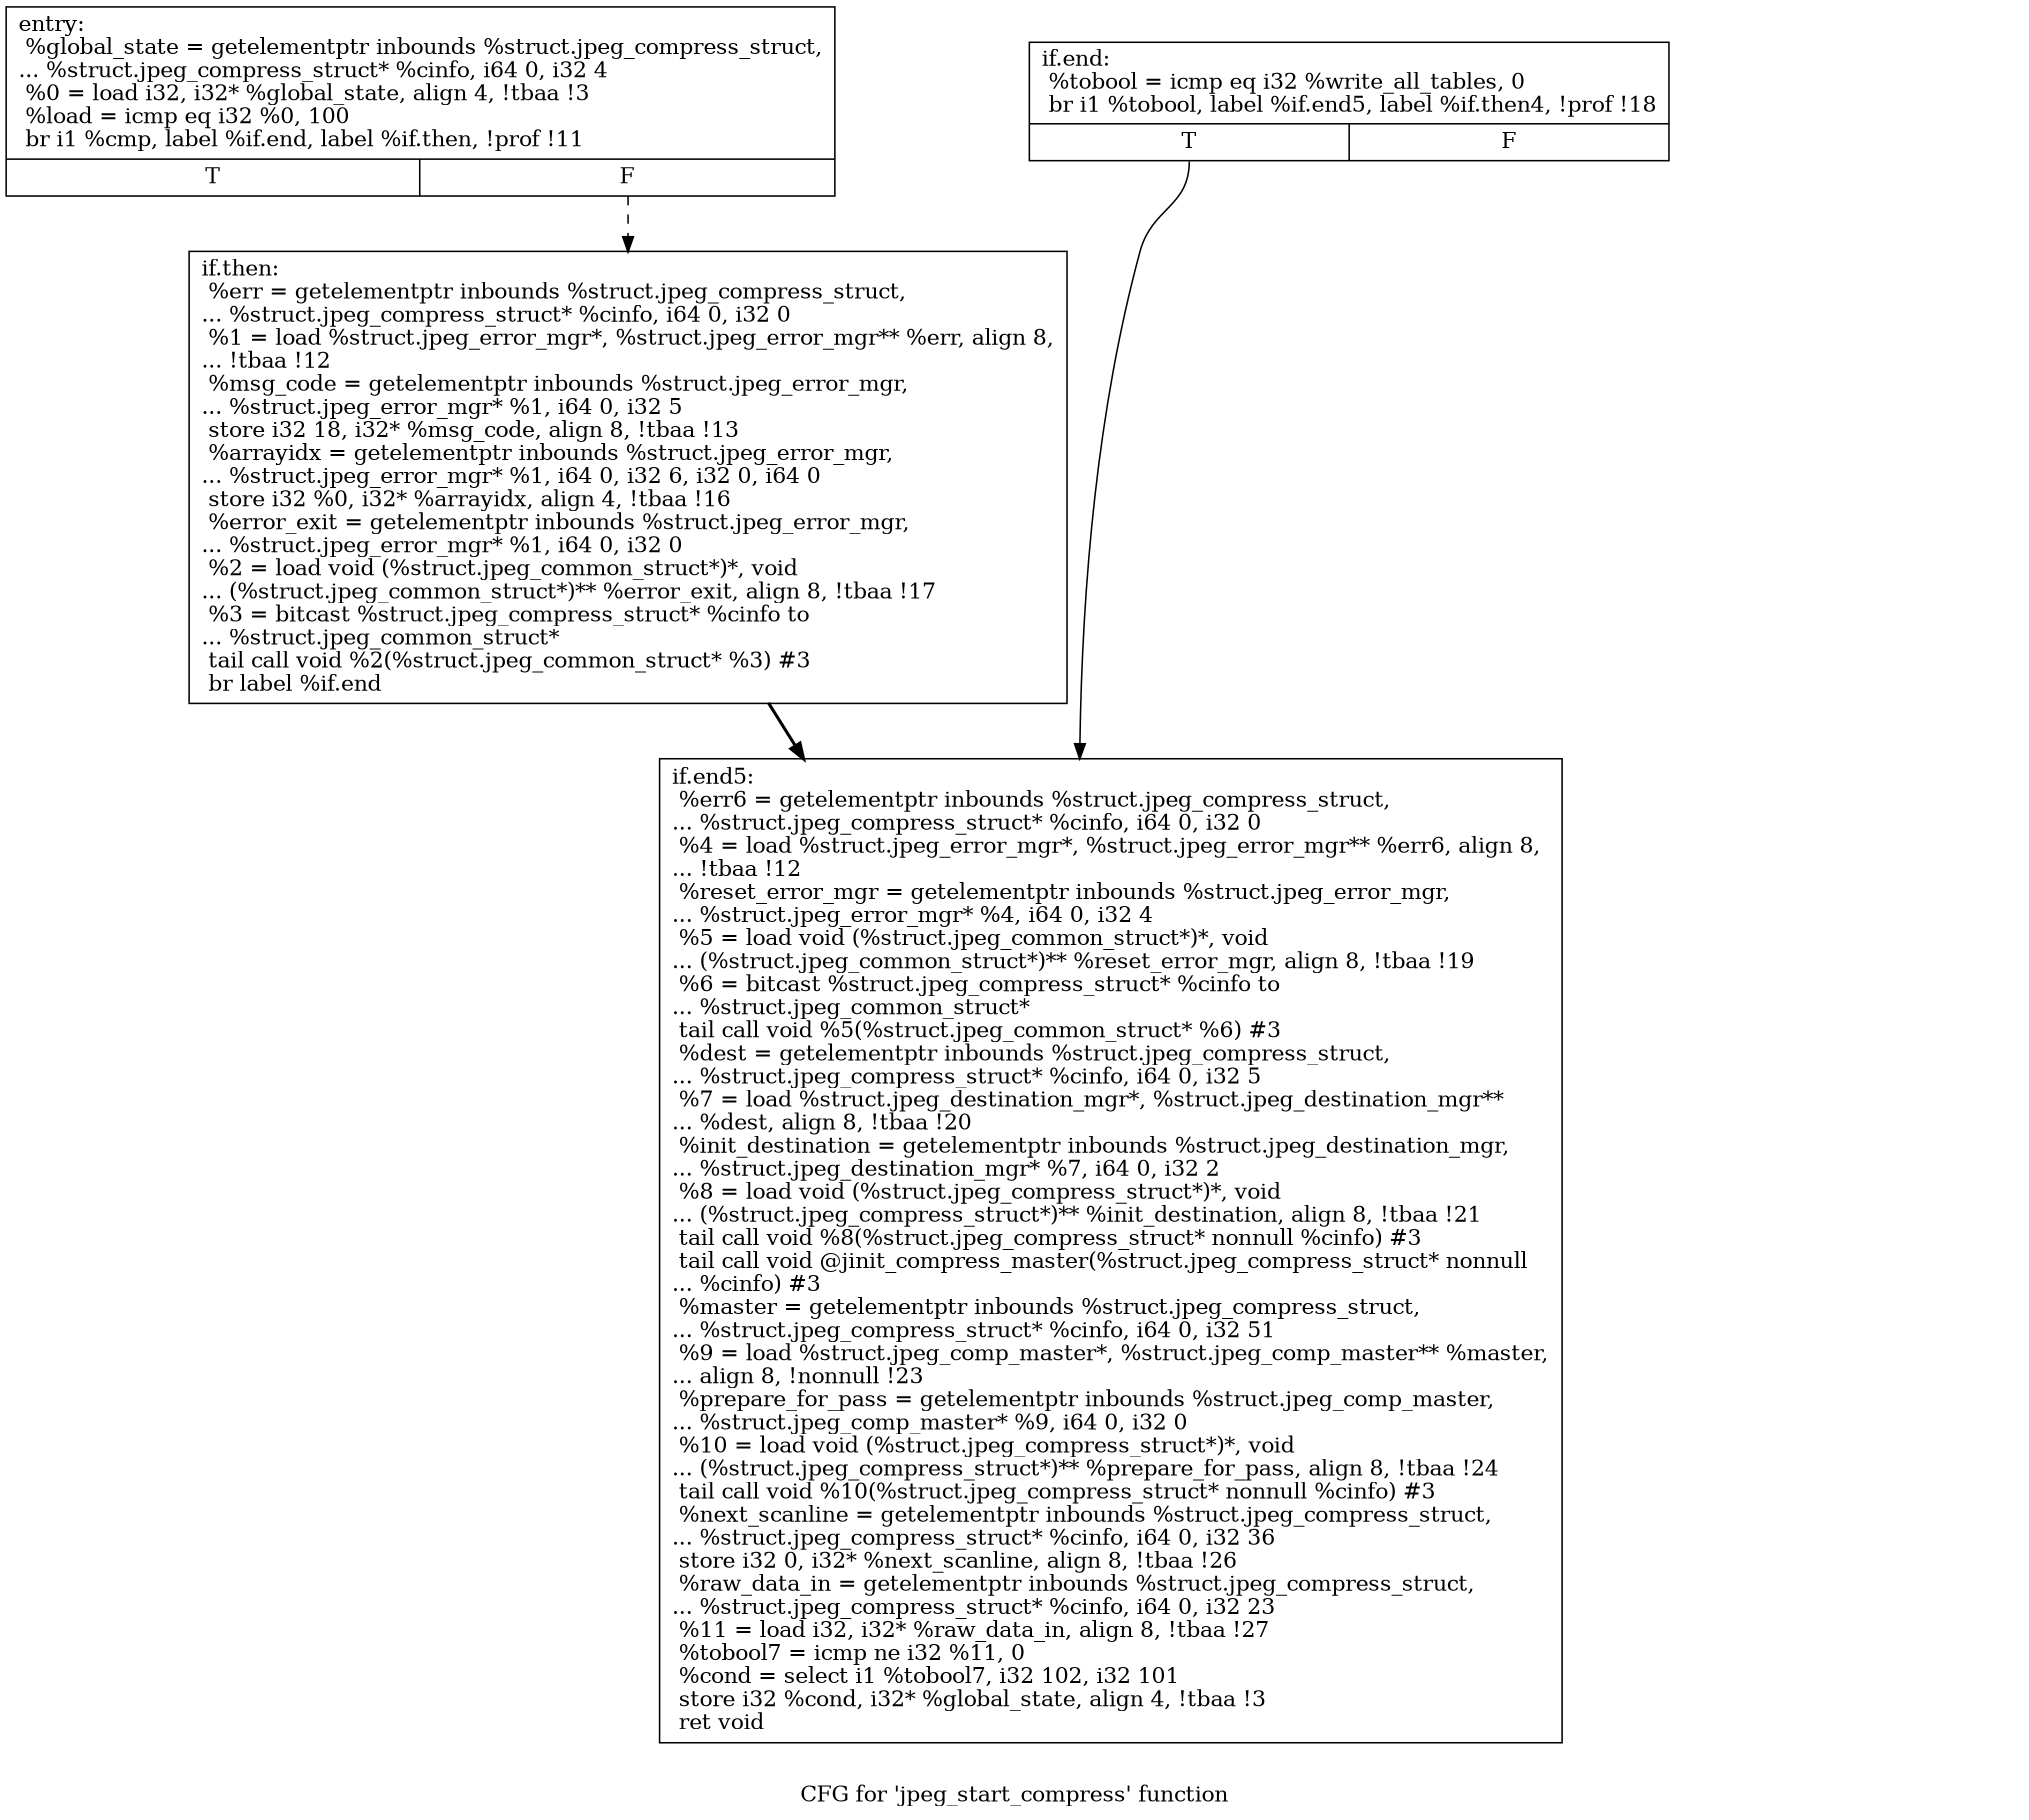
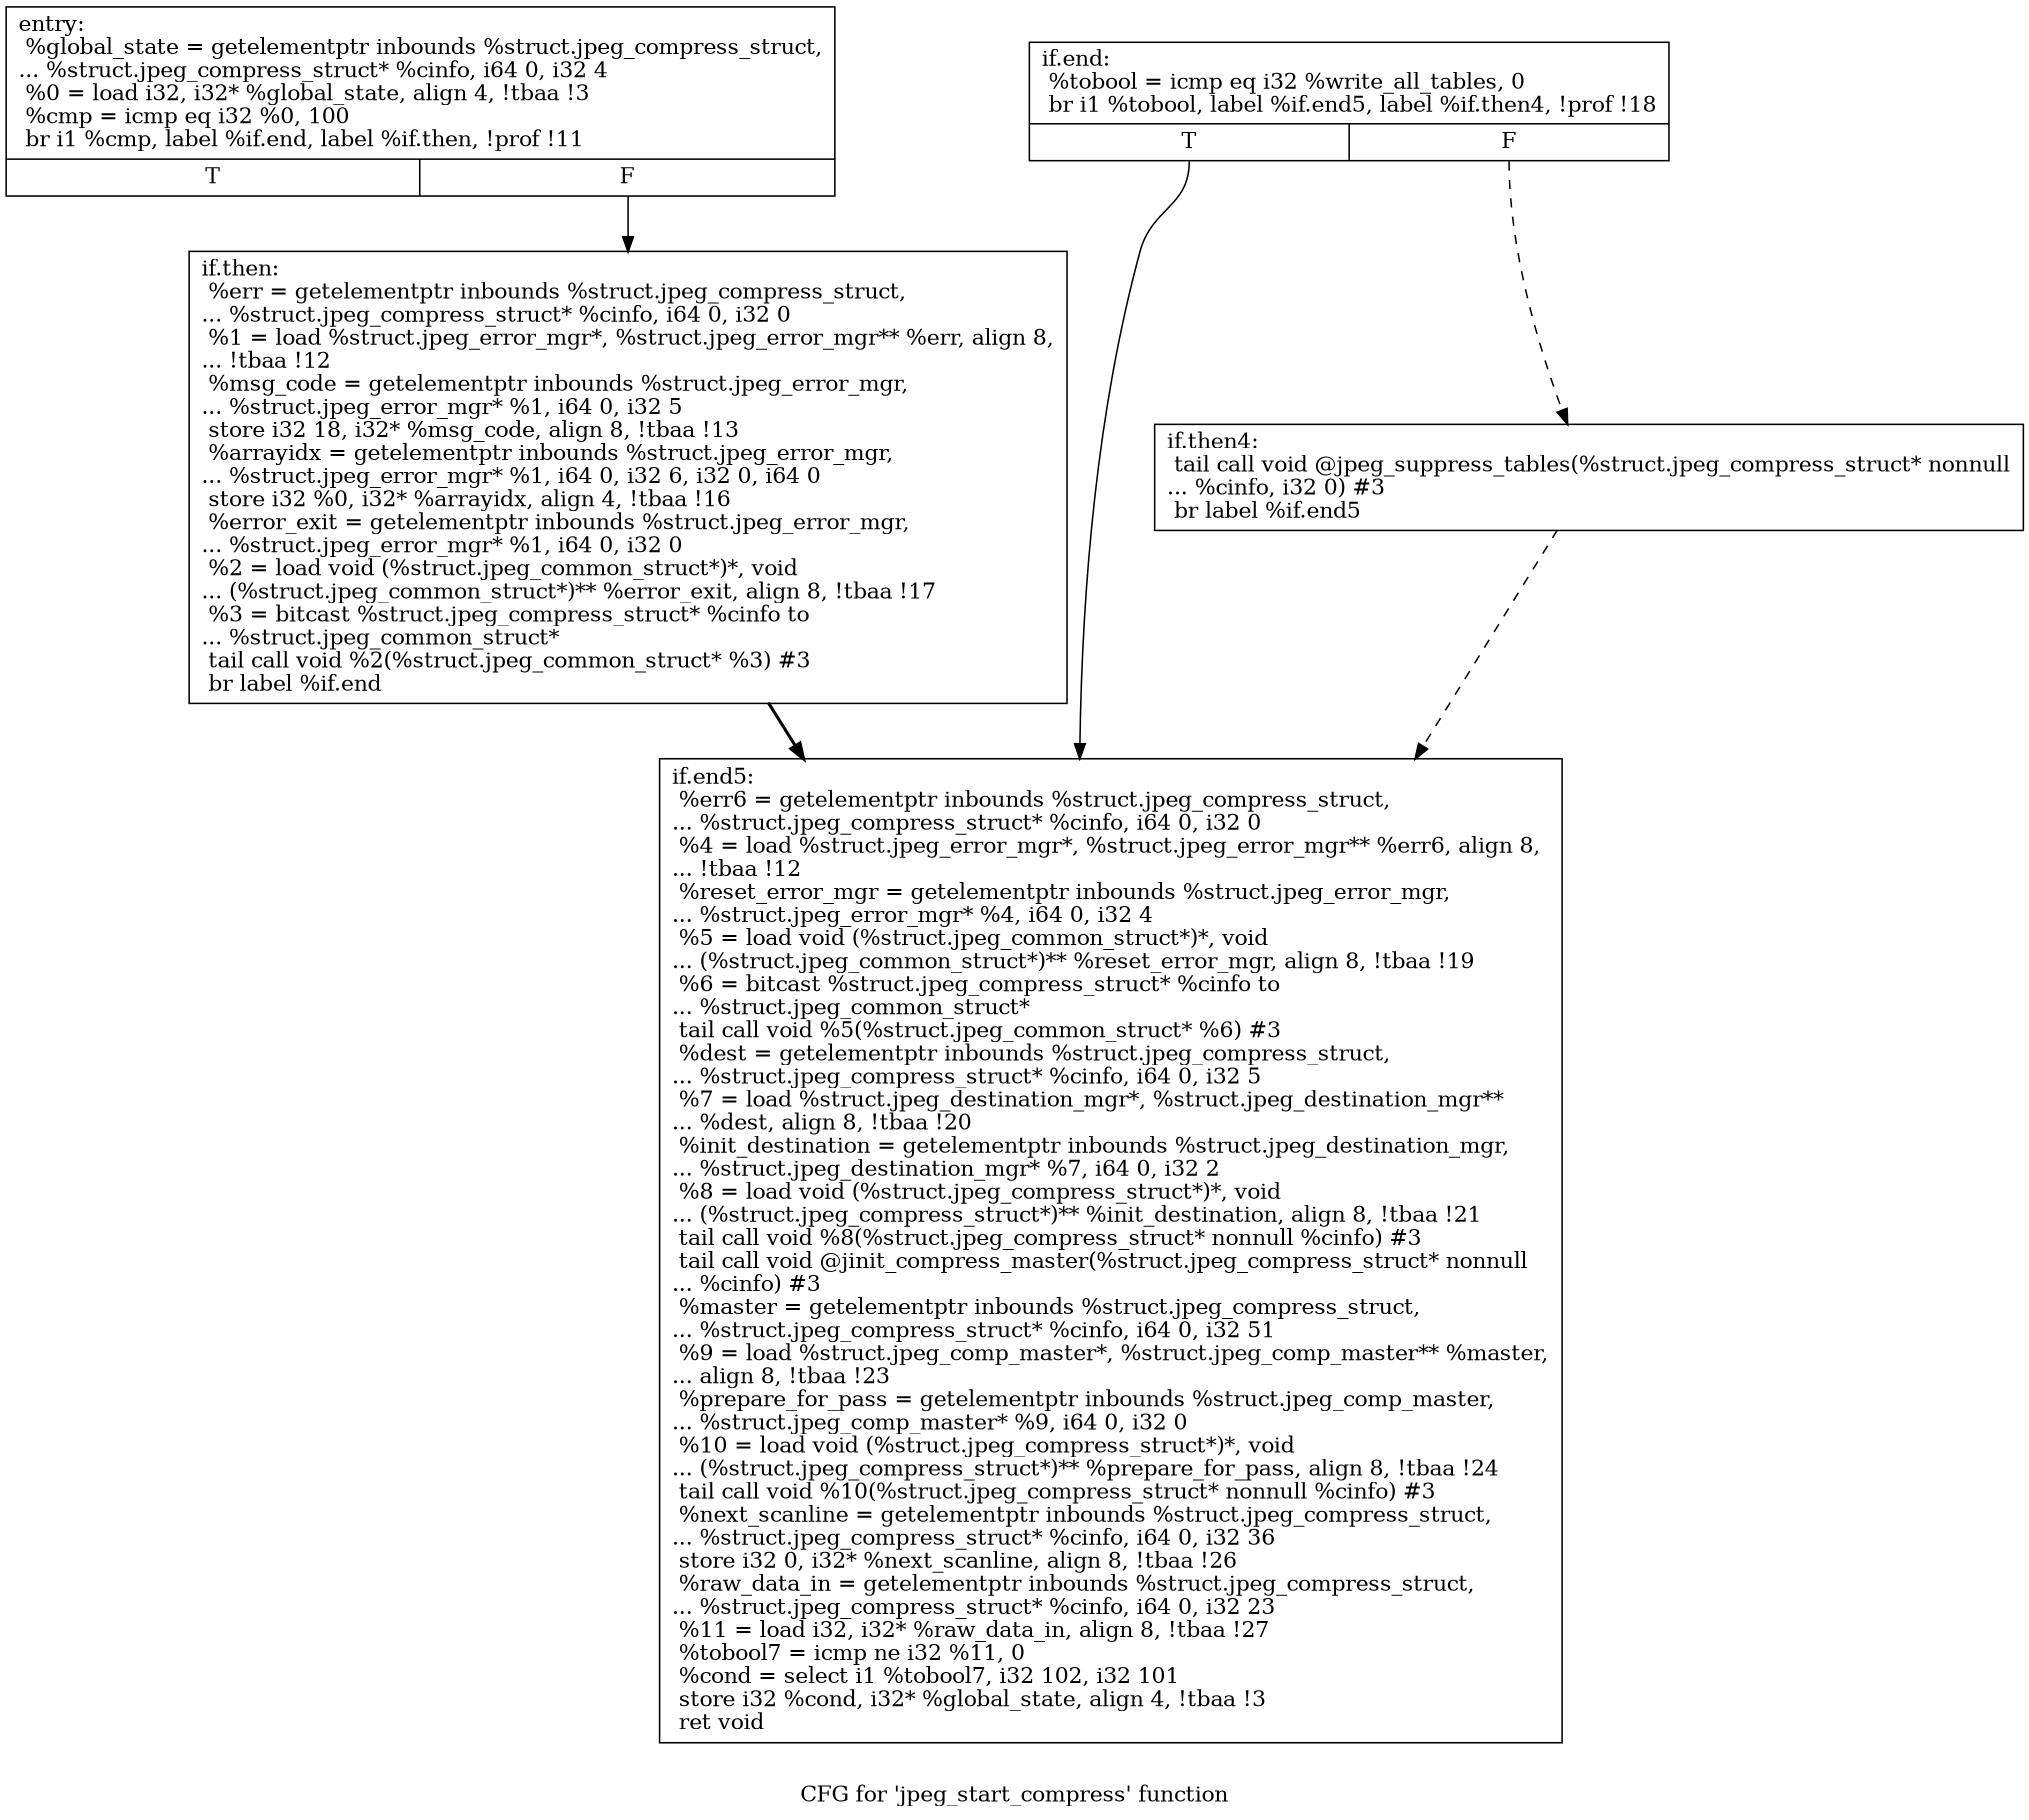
(184, 117) -> (184, 117)
(628, 216) -> (628, 216)
none -> (1589, 477)
(798, 1377) -> (781, 1377)
